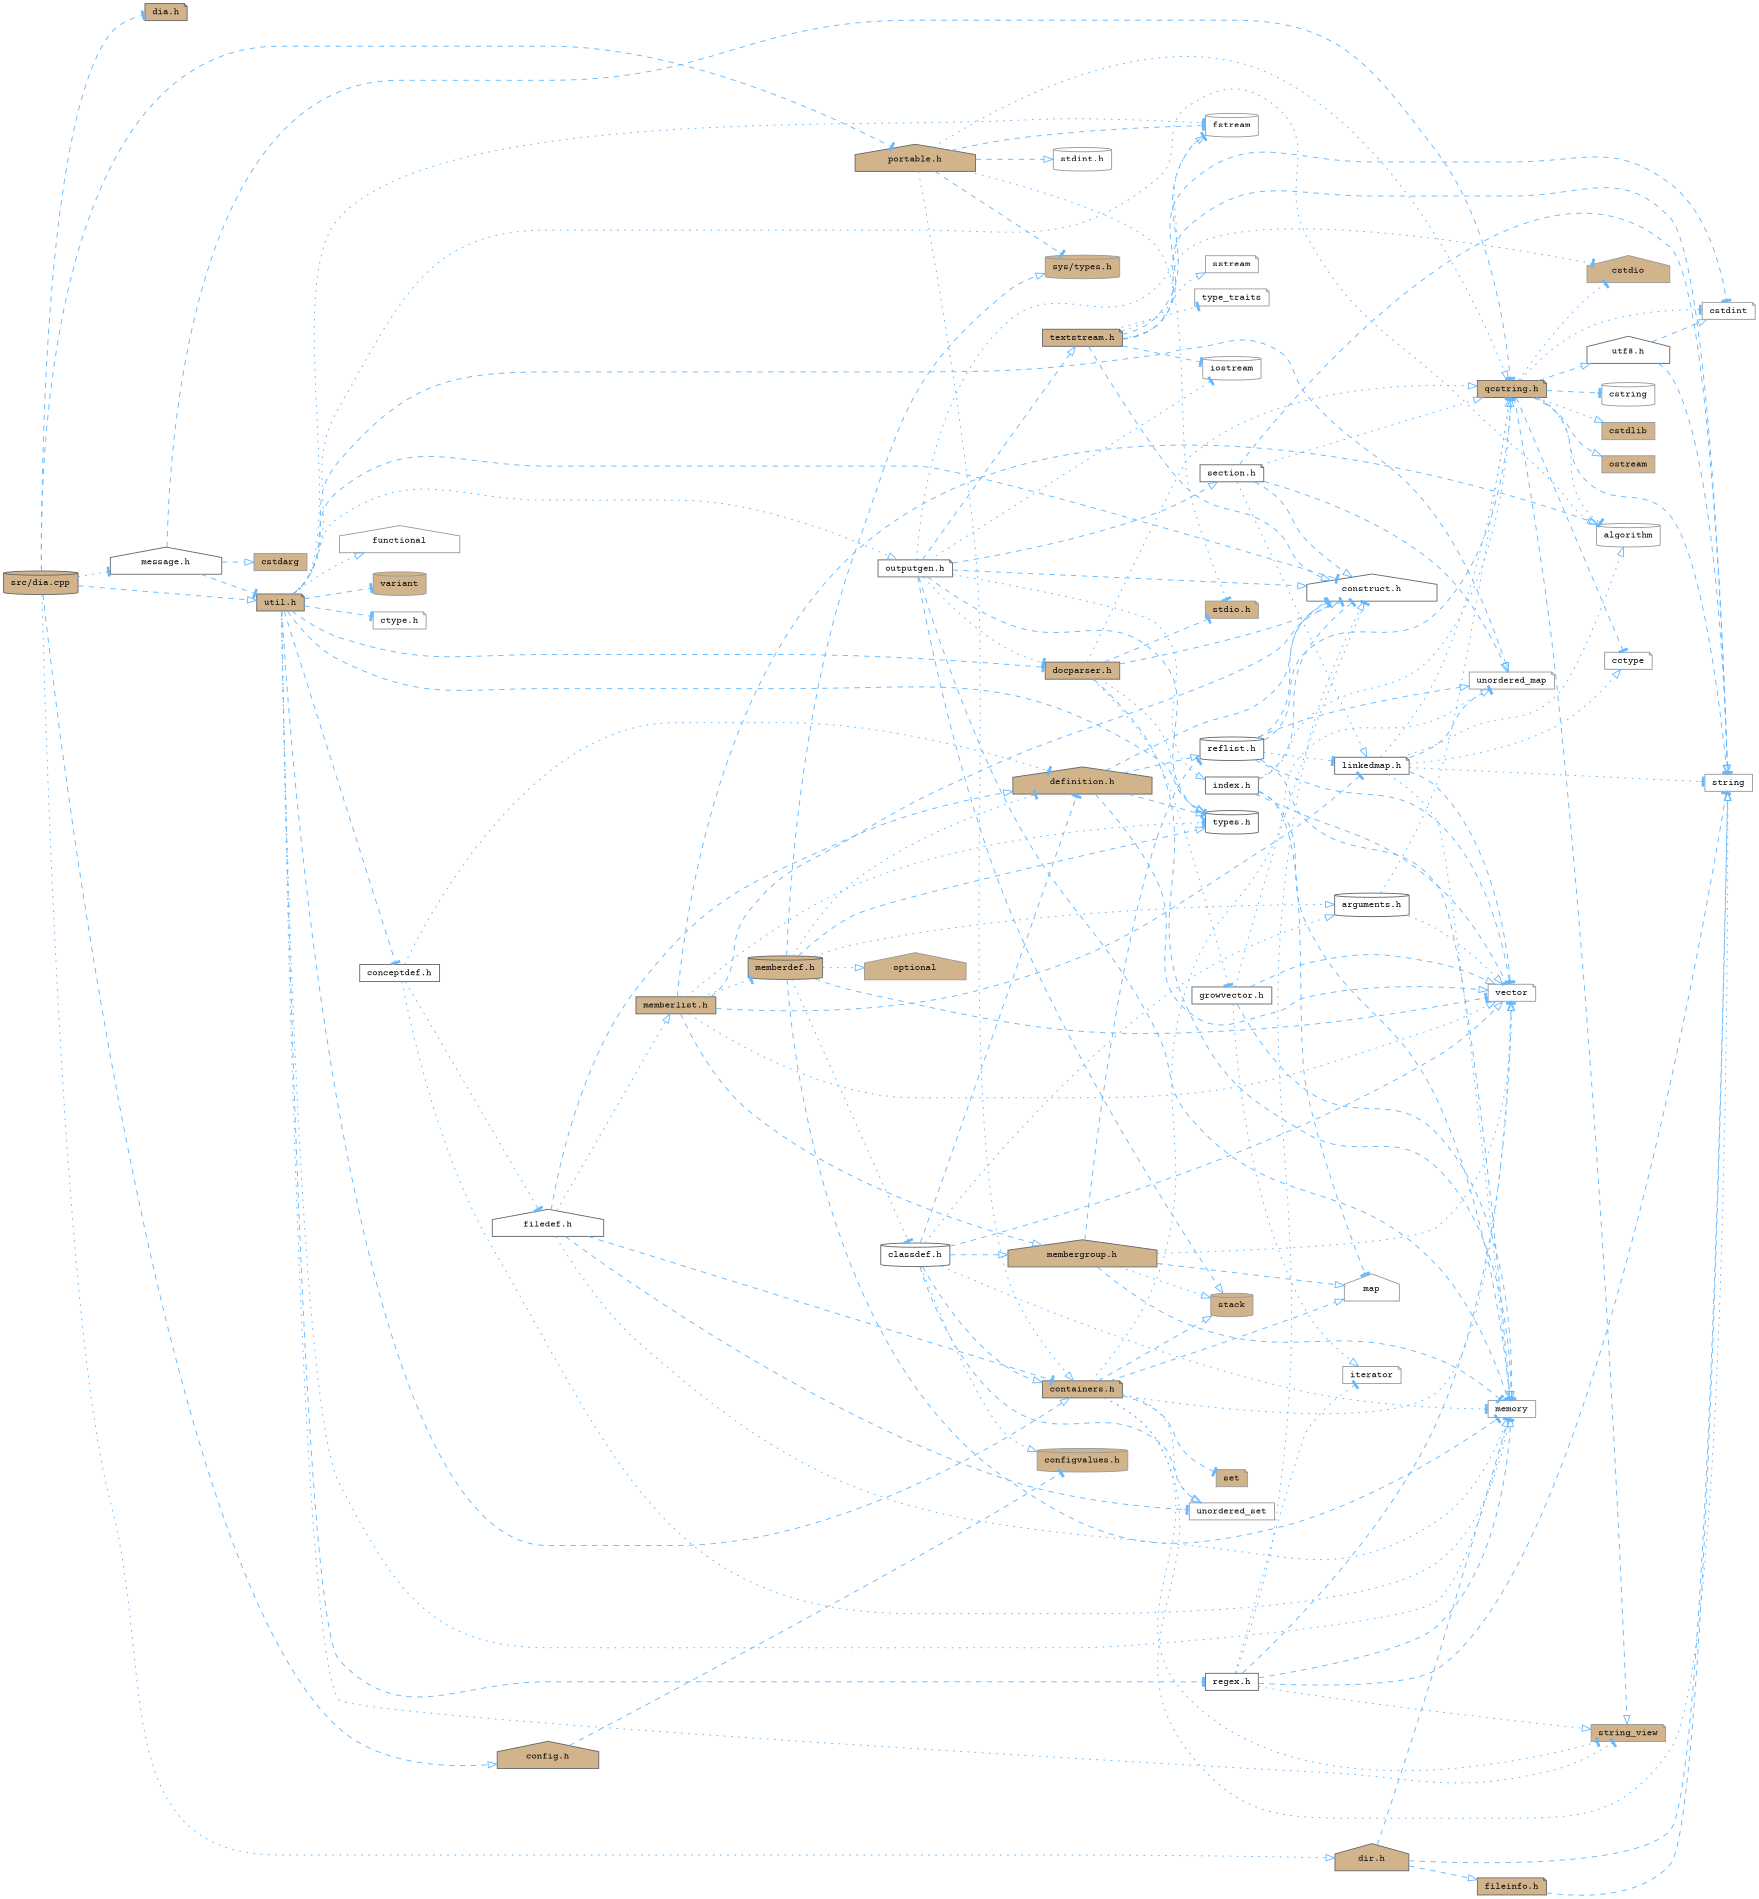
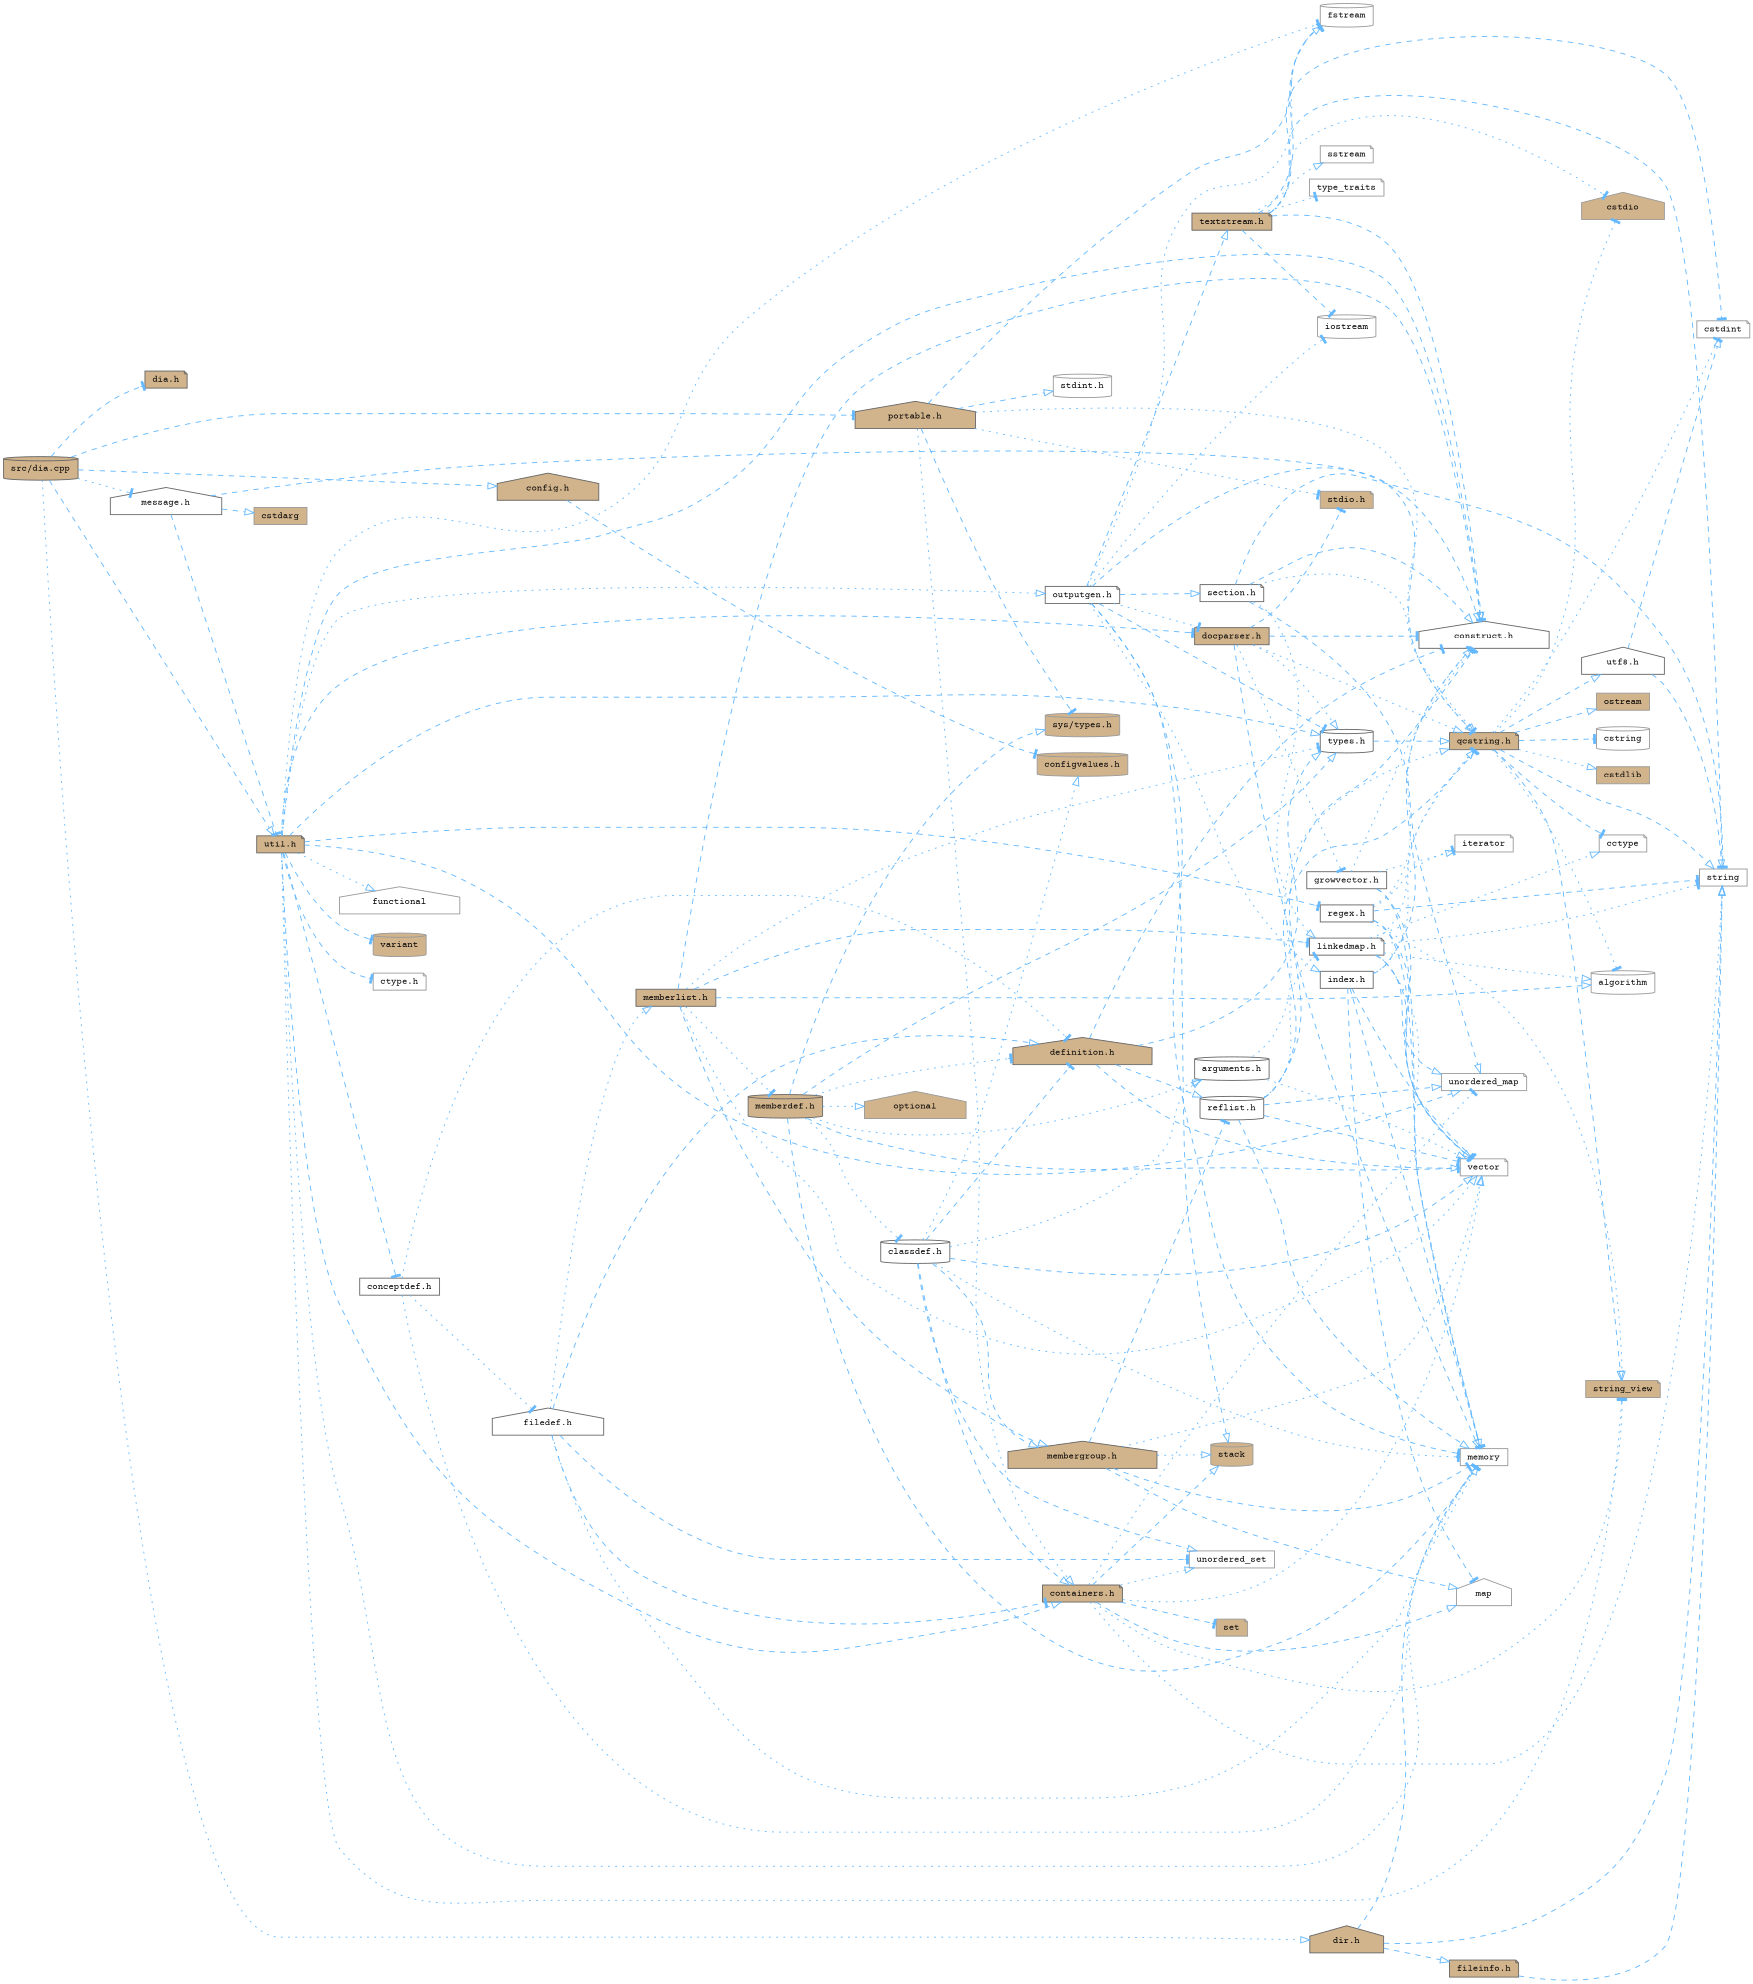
(973, 231) -> none
none -> (1420, 741)
